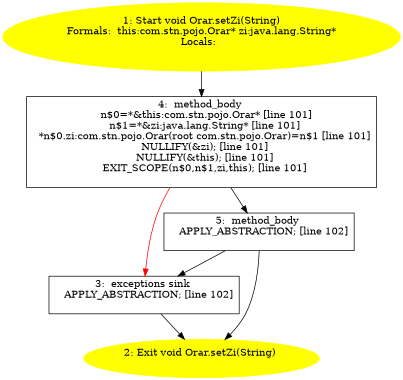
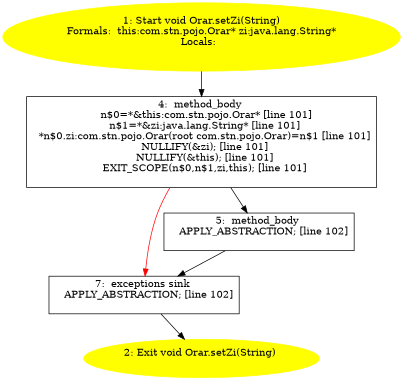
(144, 295) -> (144, 295)
(253, 296) -> none
